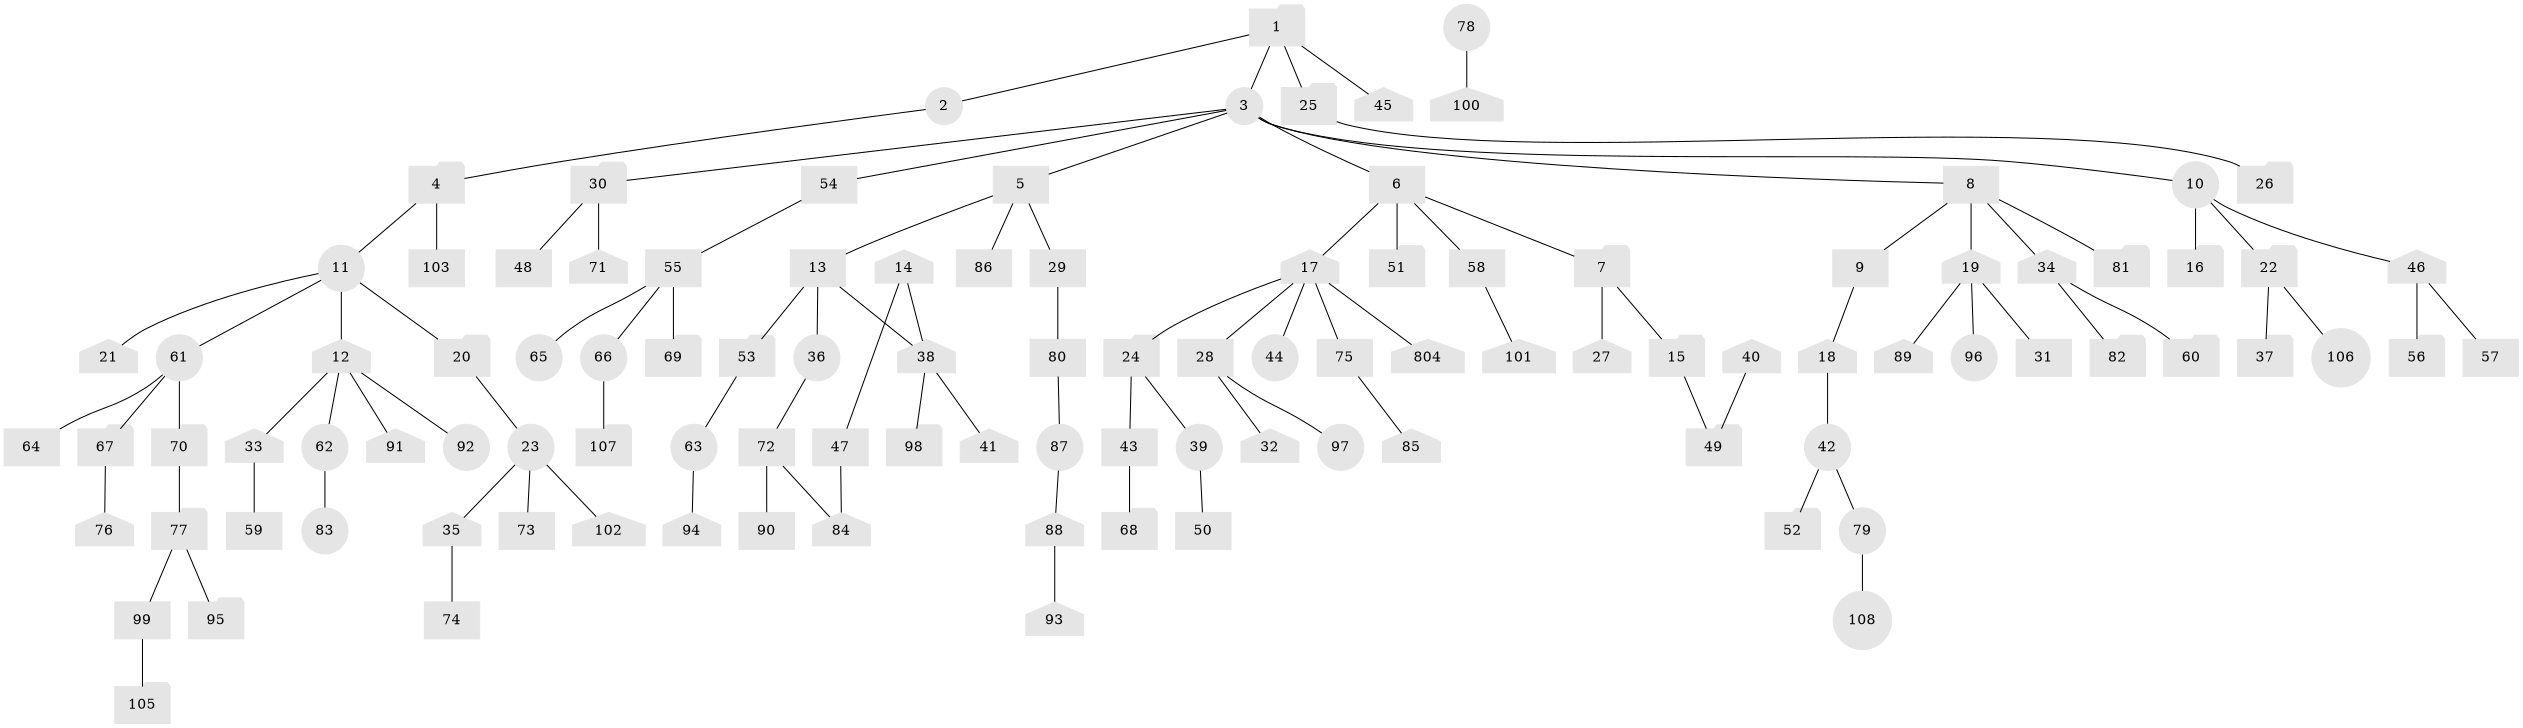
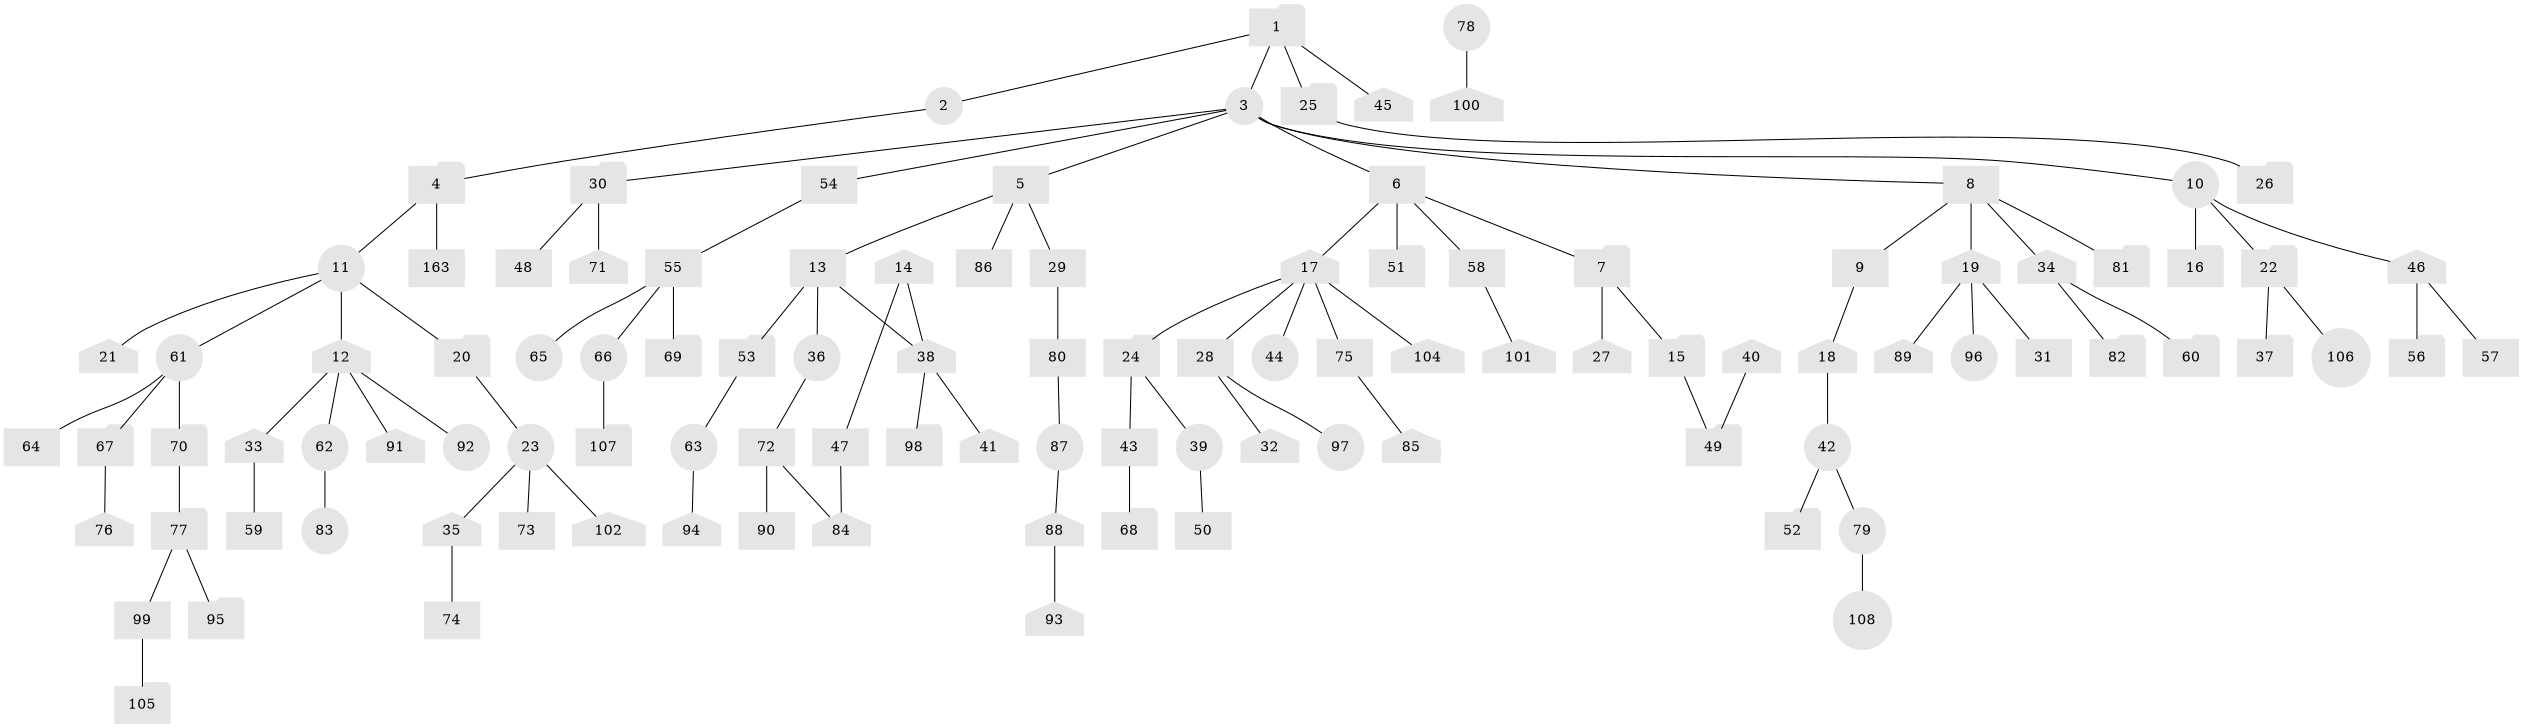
(437, 268) -> (437, 268)
(1428, 358) -> (1428, 358)
